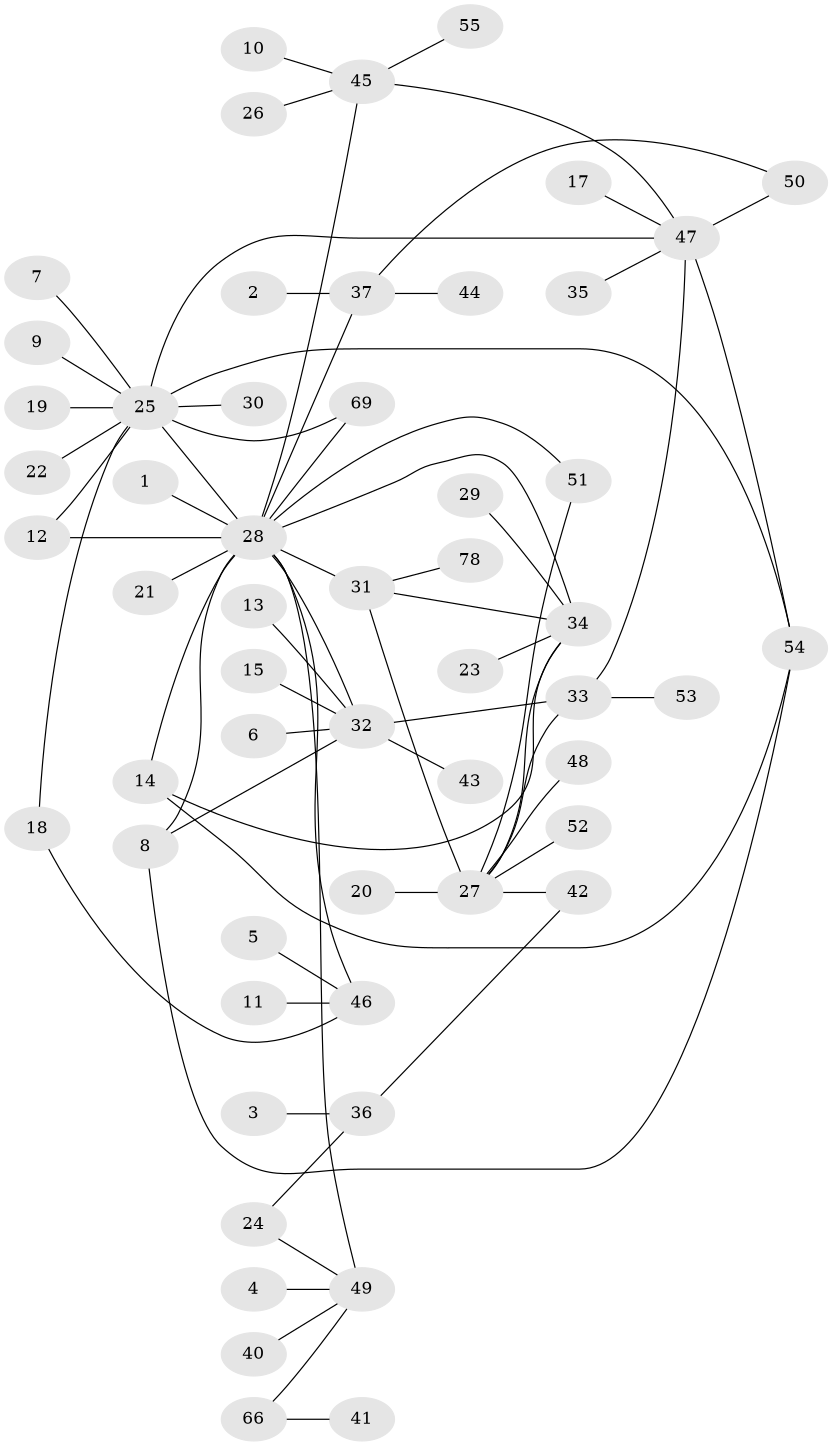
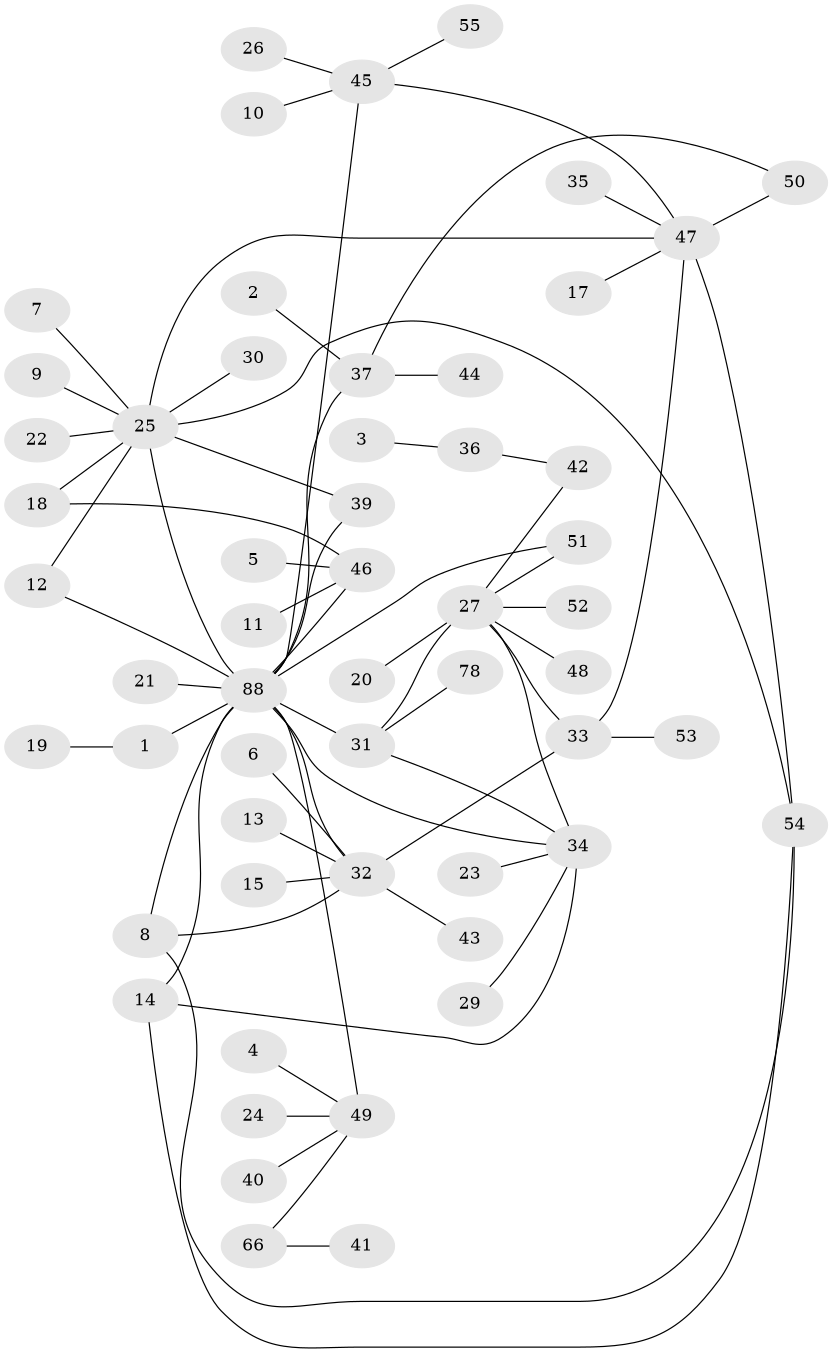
(362, 404) -> (362, 505)
(92, 408) -> (92, 747)
(254, 538) -> (254, 690)
(313, 1163) -> none
